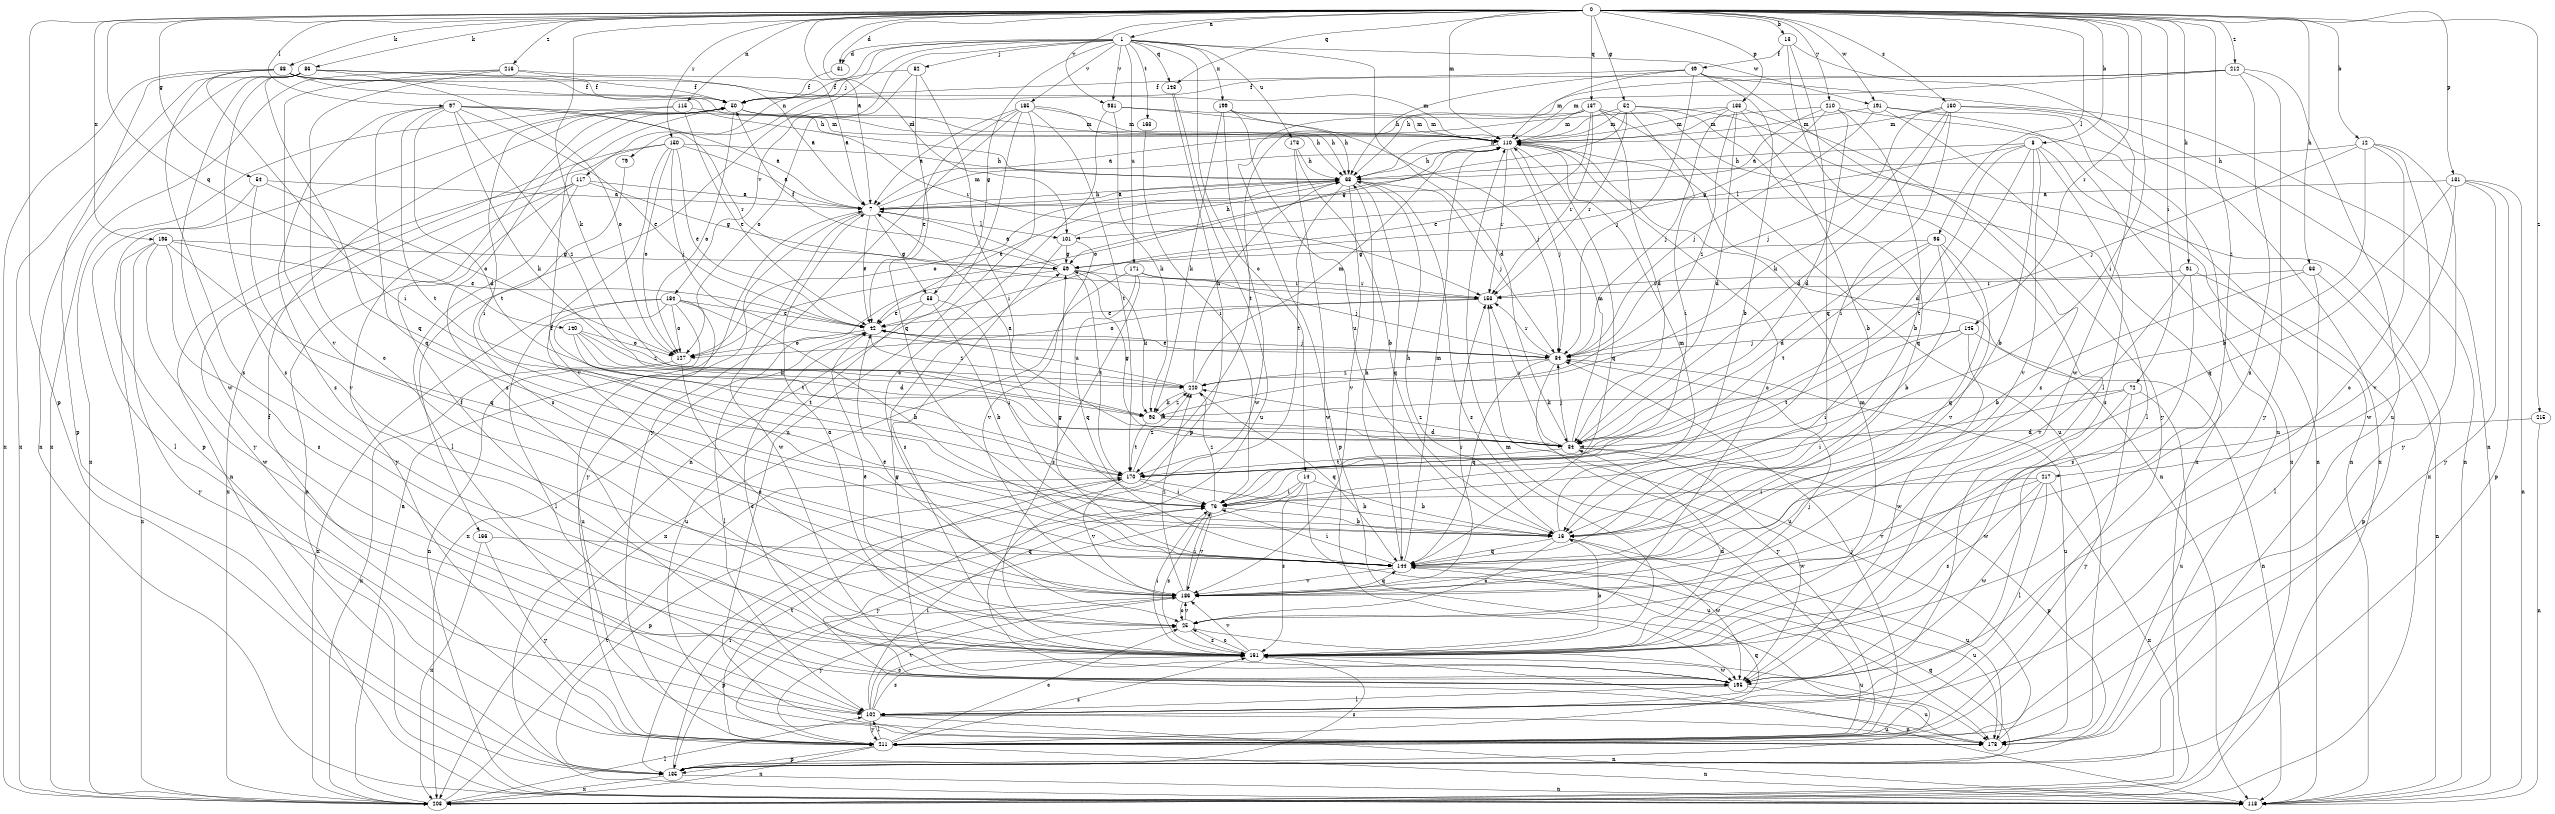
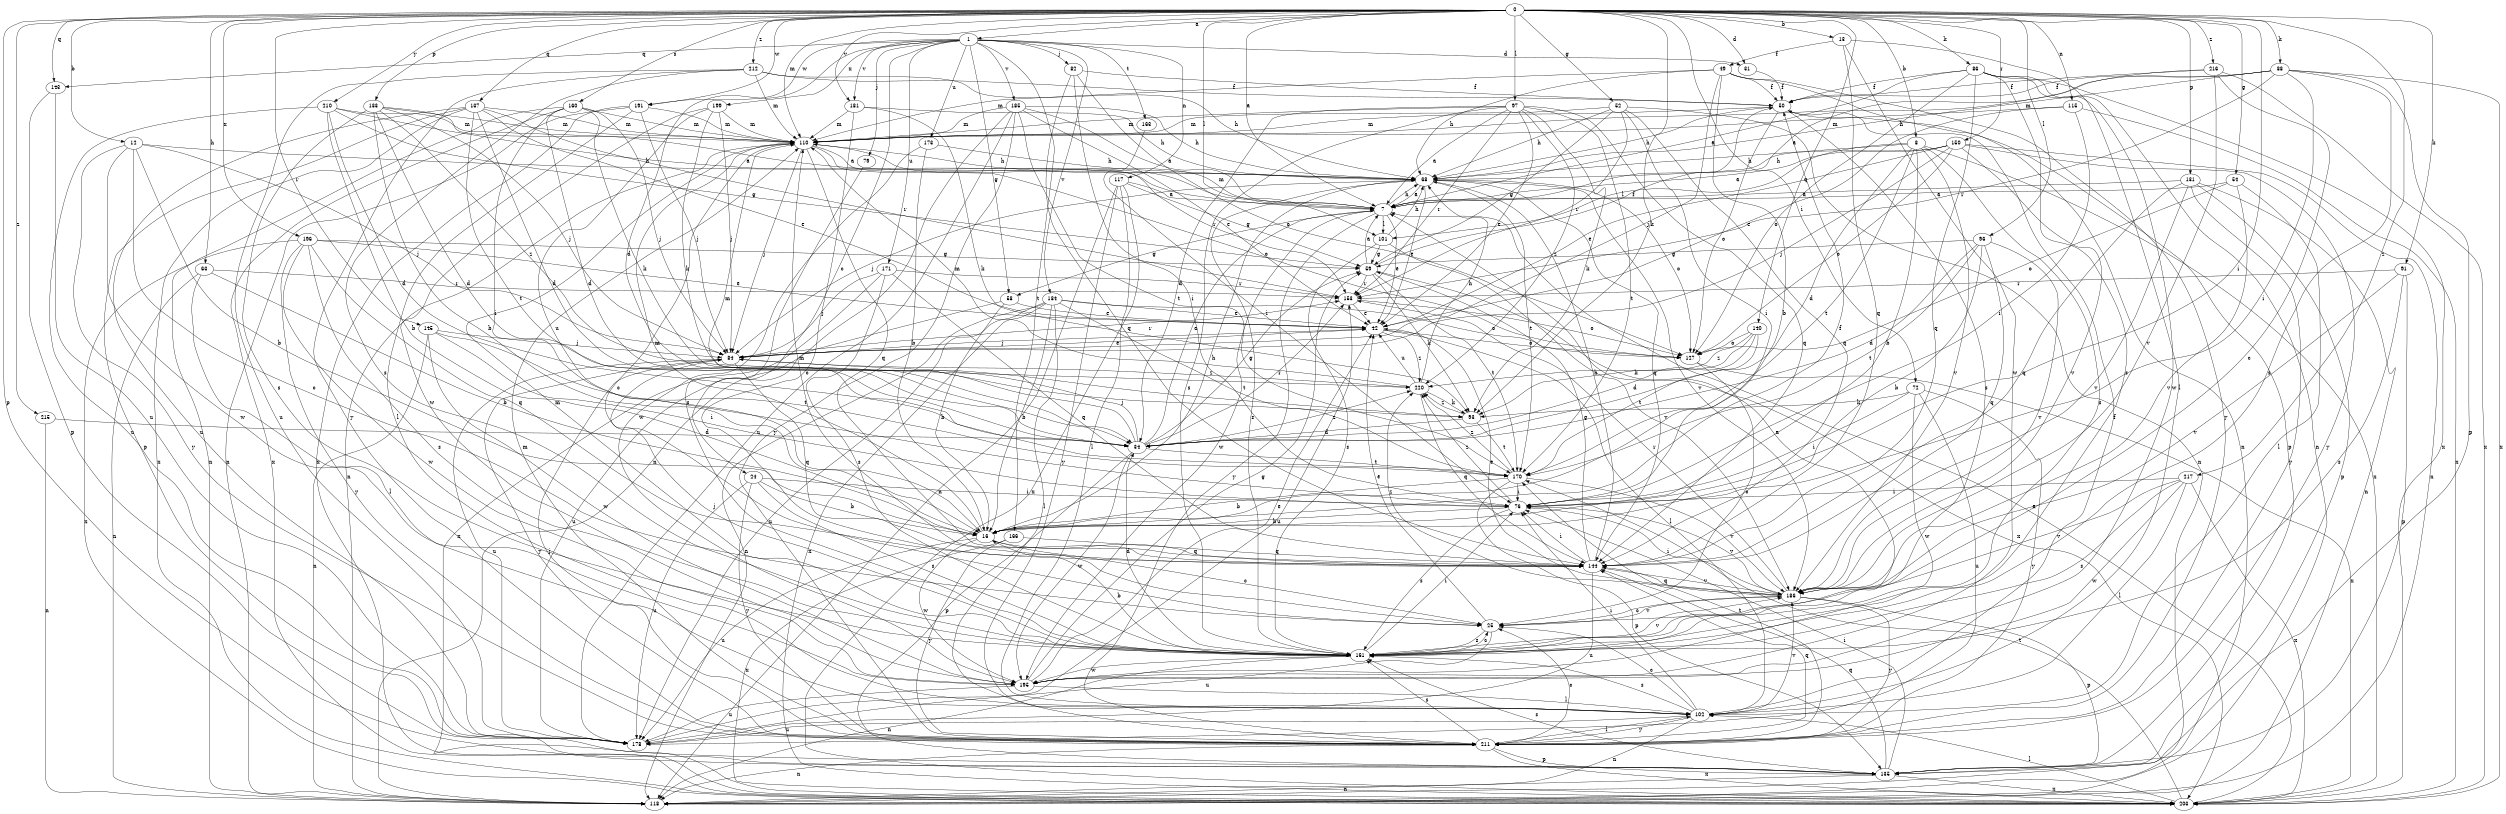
(1112, 106) -> (855, 106)
(1035, 448) -> none
(1307, 477) -> (753, 477)
(794, 643) -> none
